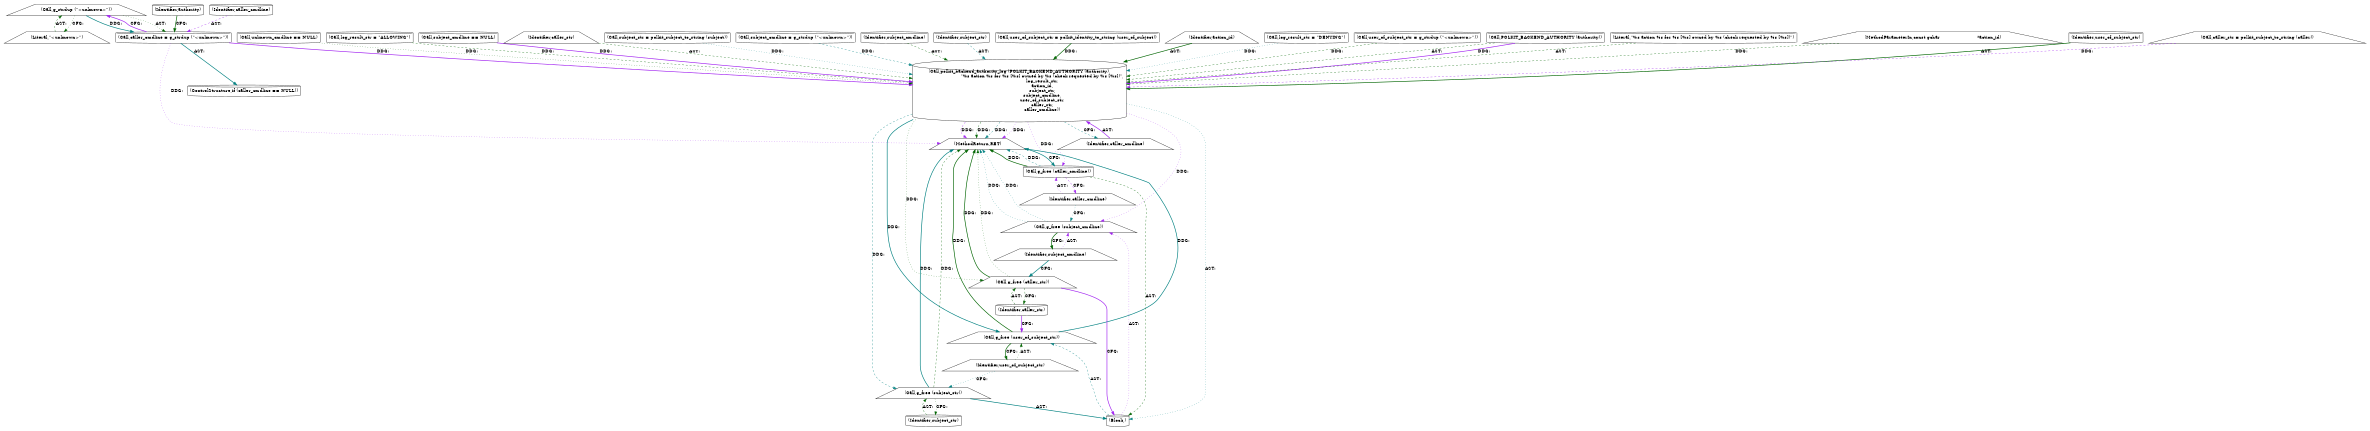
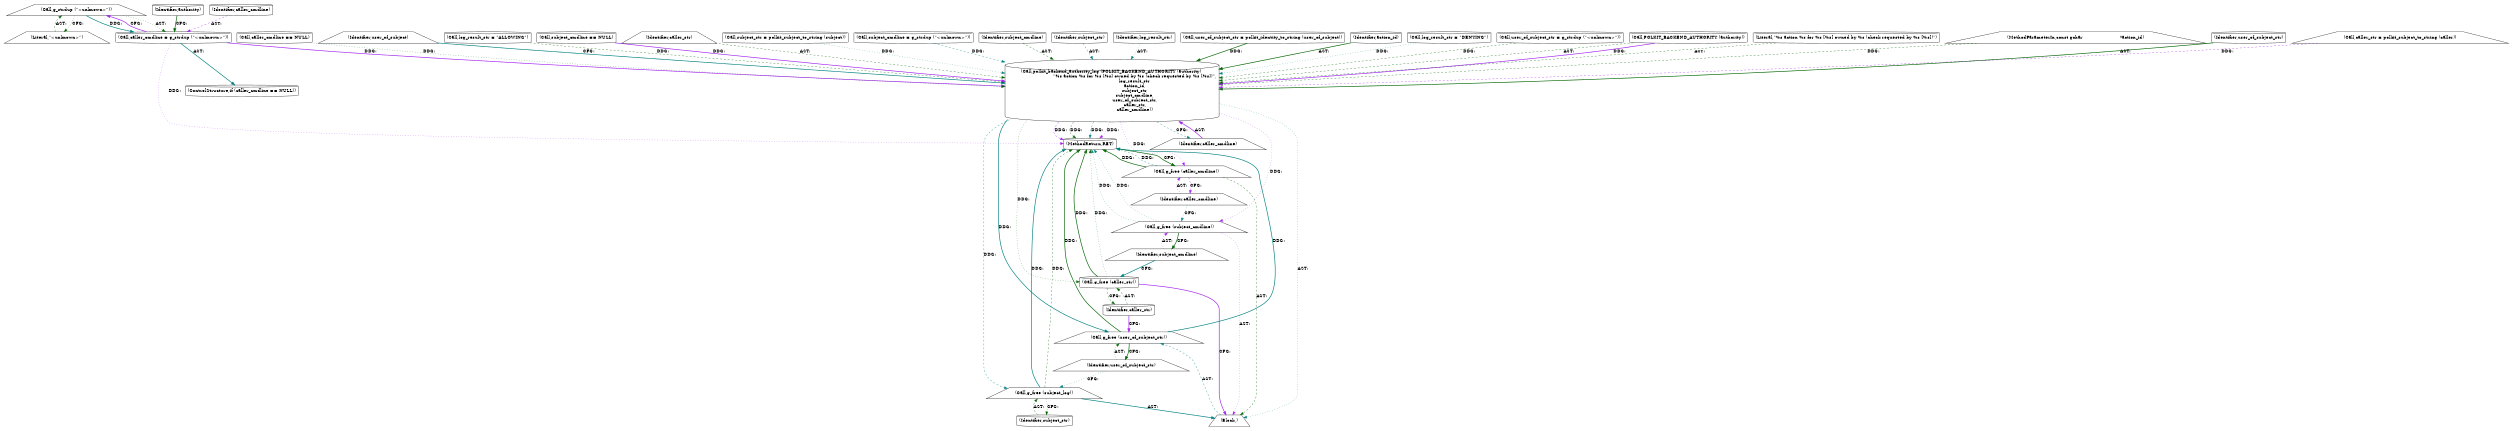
(279, 38) -> (275, 38)
none -> (378, 38)
none -> (1144, 38)
(1212, 38) -> (1376, 38)
(978, 144) -> (1090, 144)
(1040, 154) -> (1155, 155)
(1058, 172) -> (1186, 172)
(1023, 282) -> (1109, 282)
(1129, 321) -> (1240, 318)
(933, 393) -> (1044, 393)
(1118, 421) -> (1229, 421)
